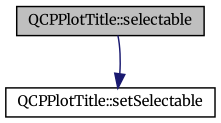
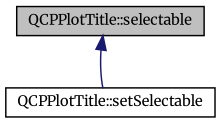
(120, 55) -> (101, 69)
